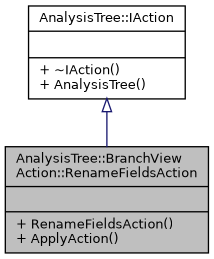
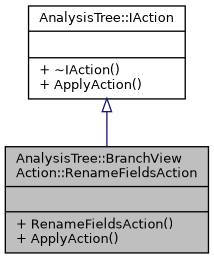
(93, 85) -> (91, 85)
